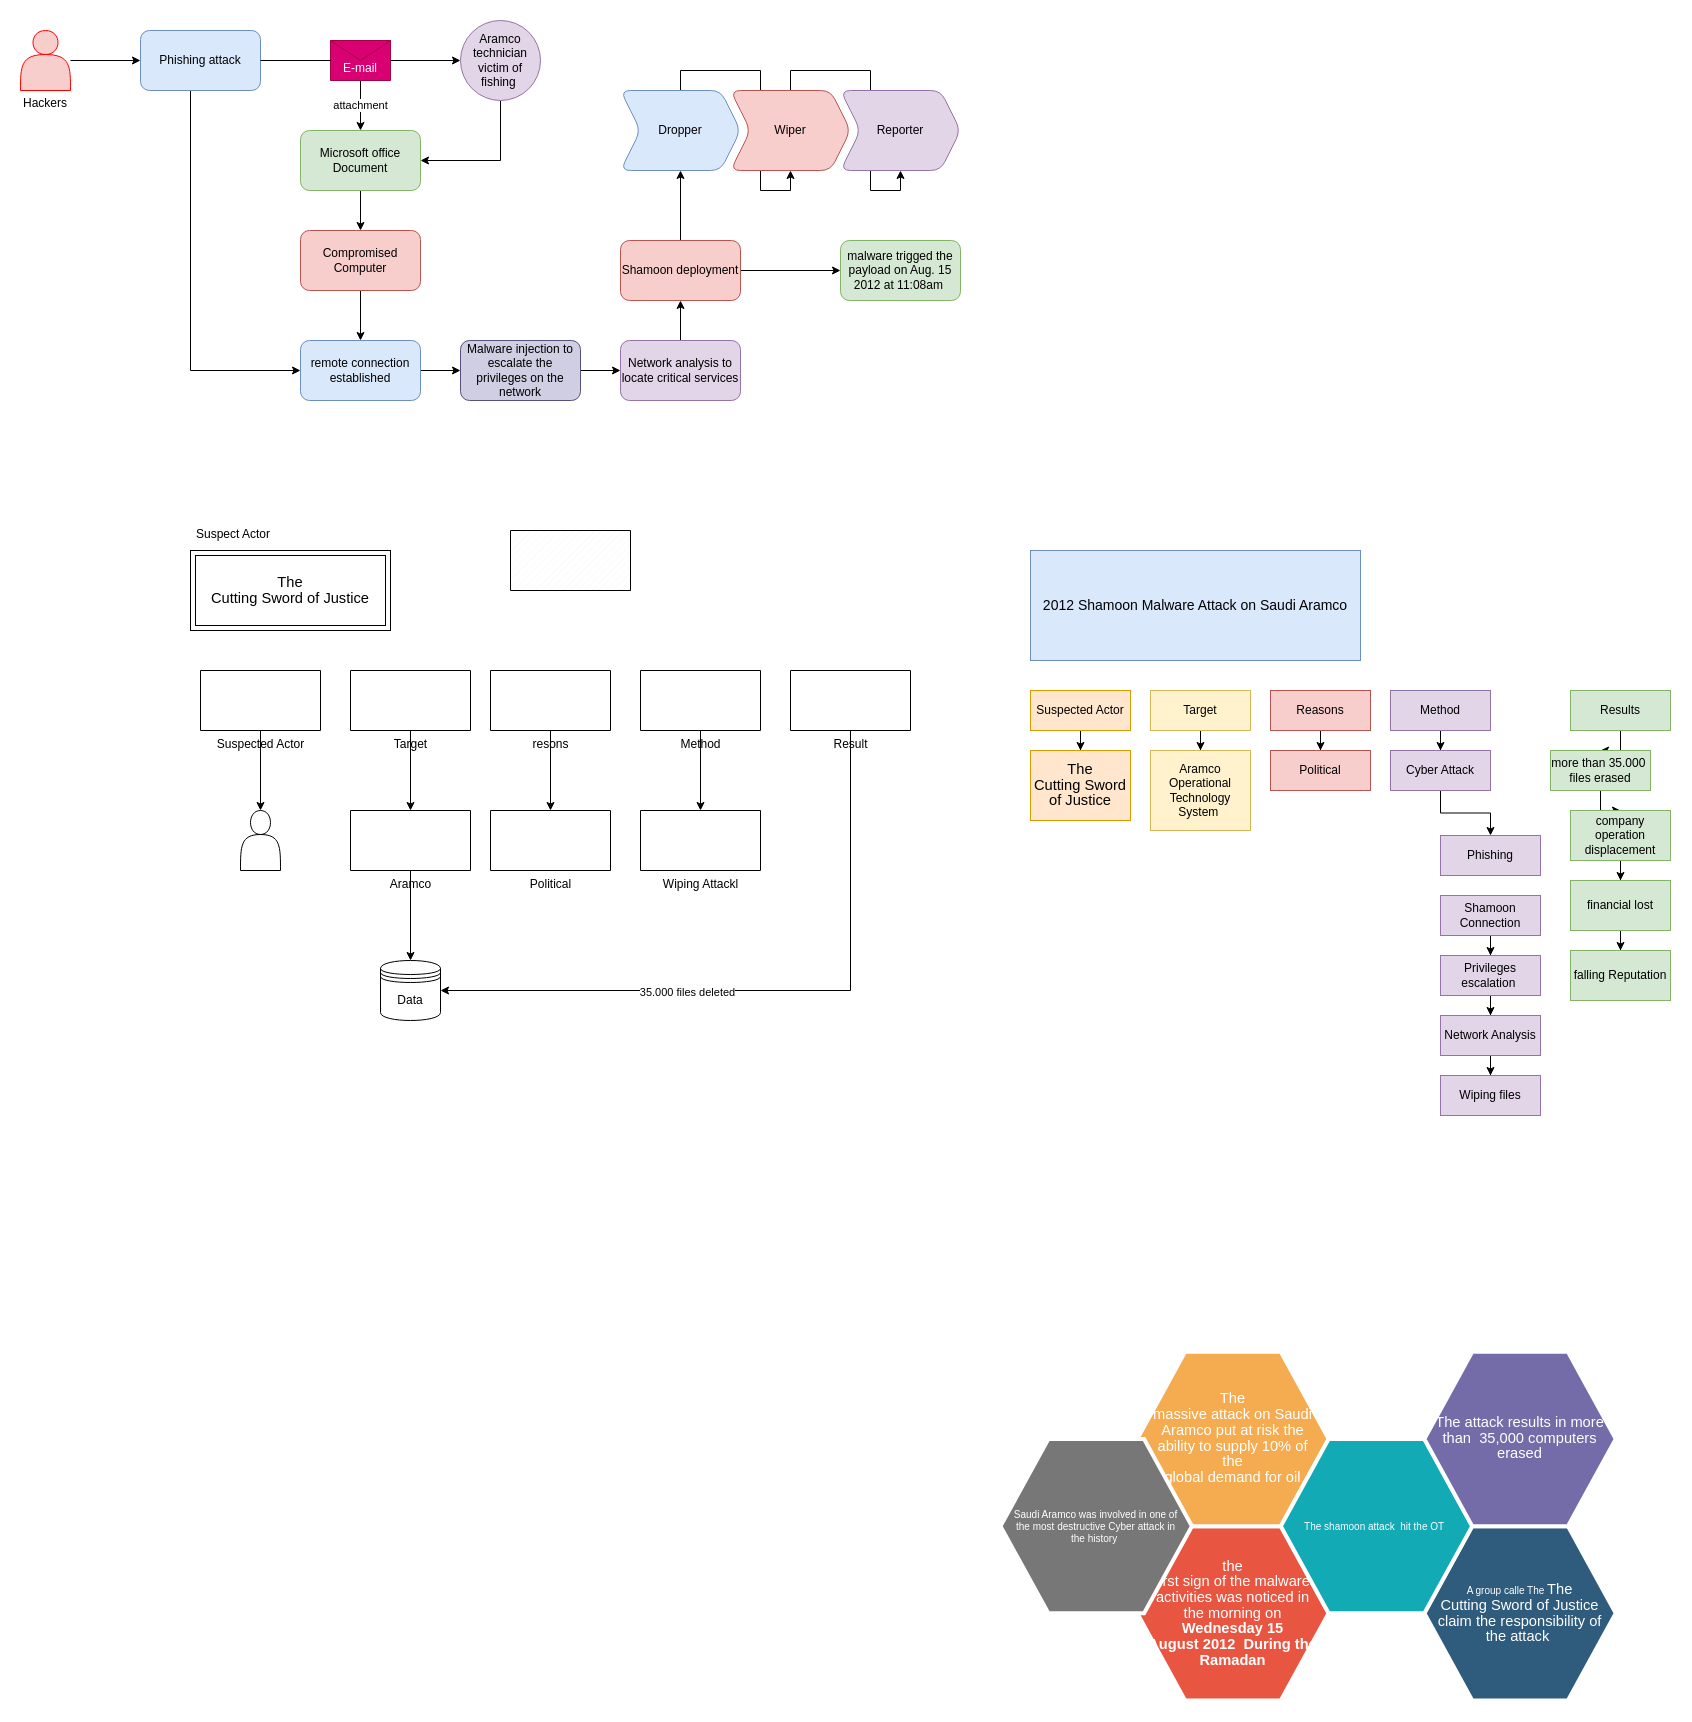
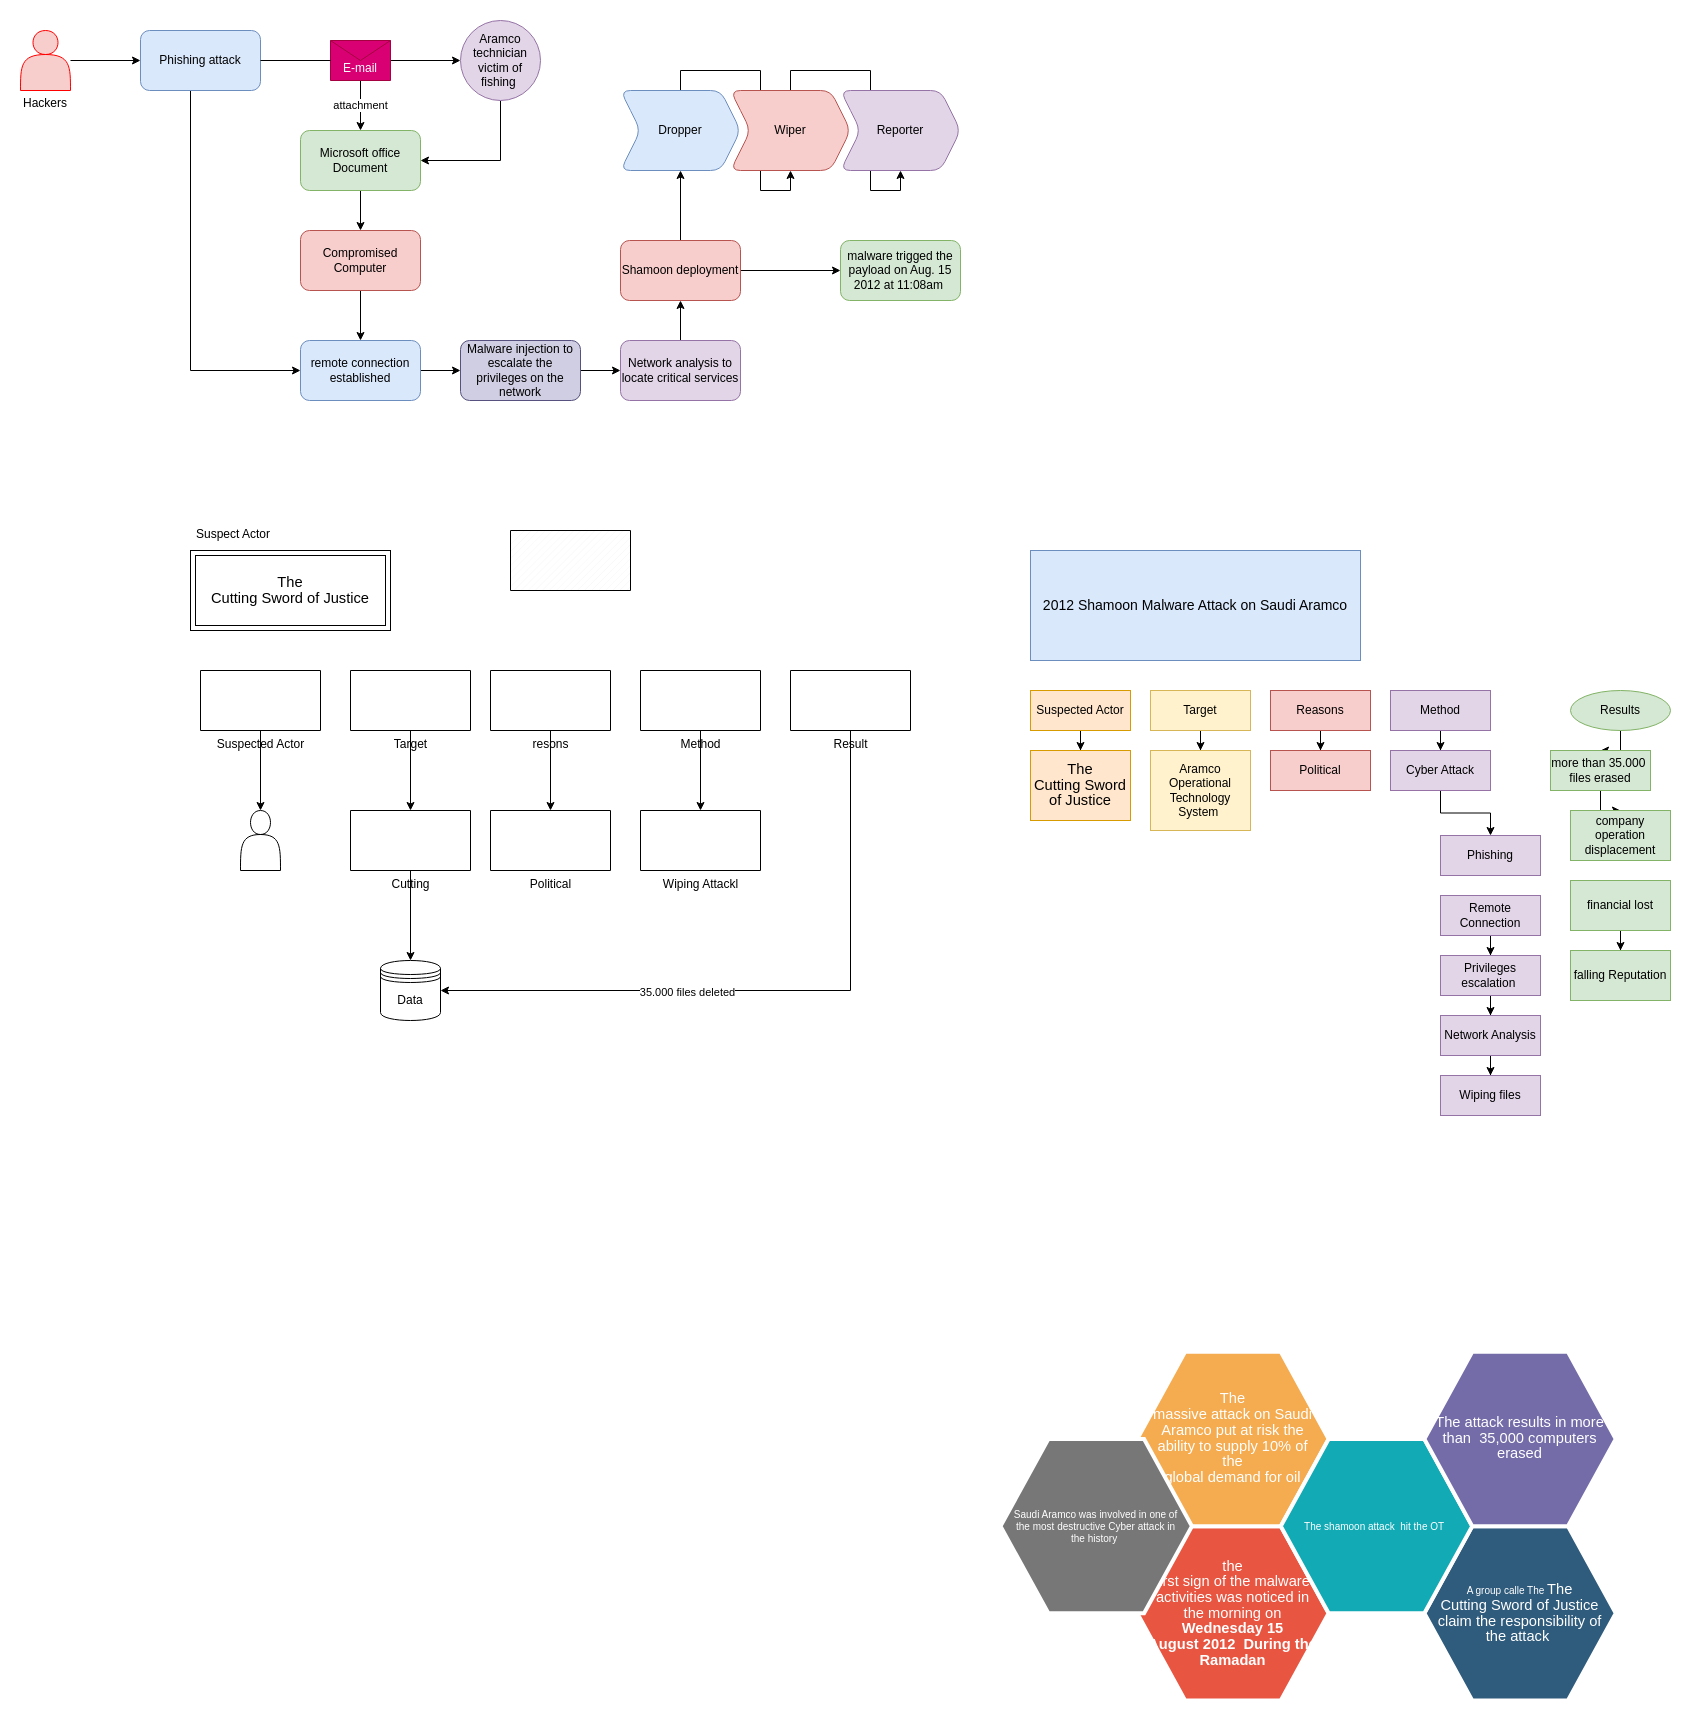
(1621, 711) -> (1621, 711)
(1621, 875) -> none
(411, 885) -> (411, 885)
(1491, 916) -> (1491, 916)
